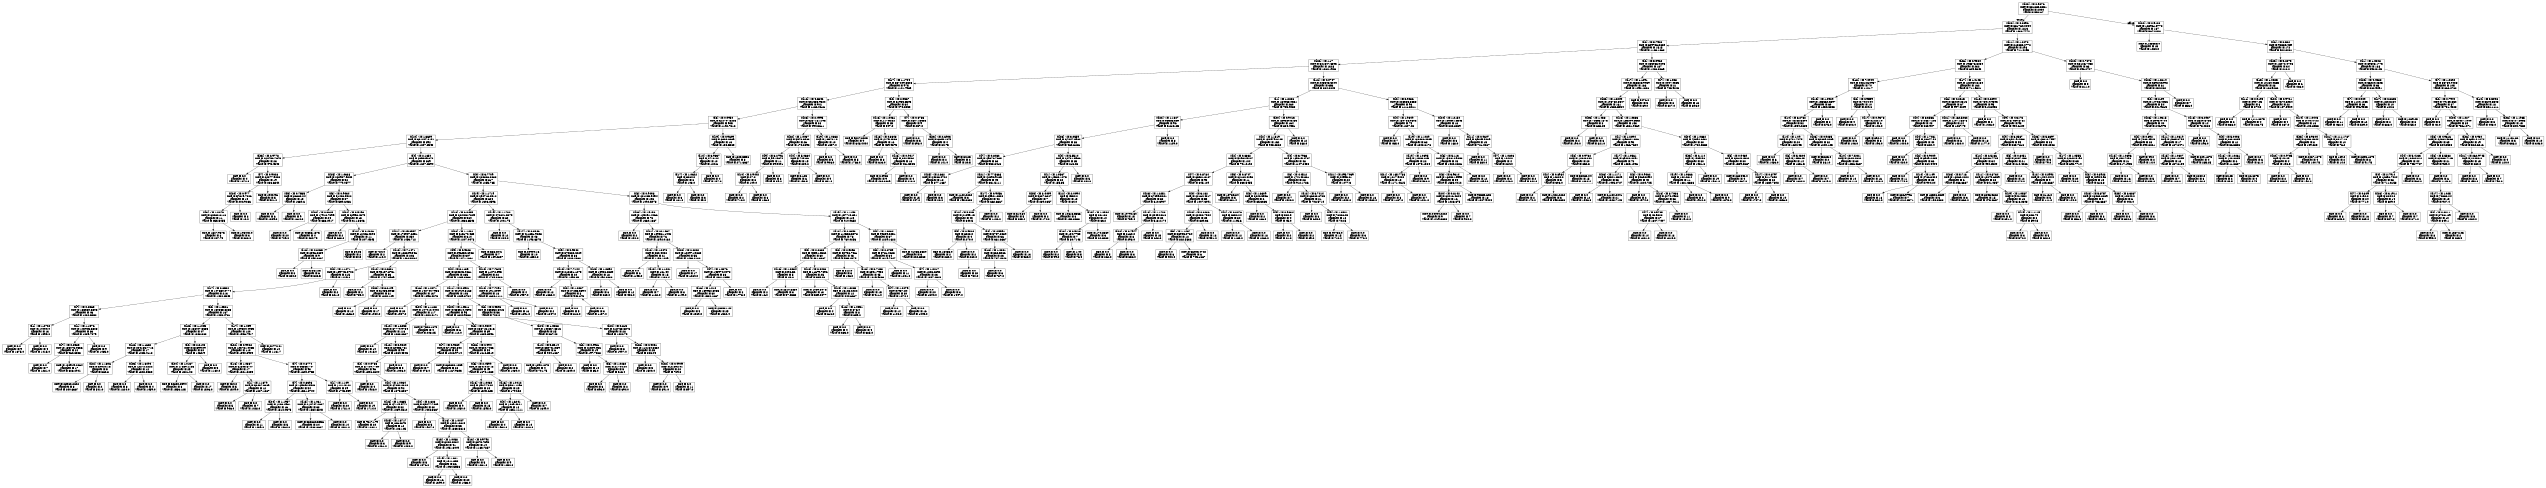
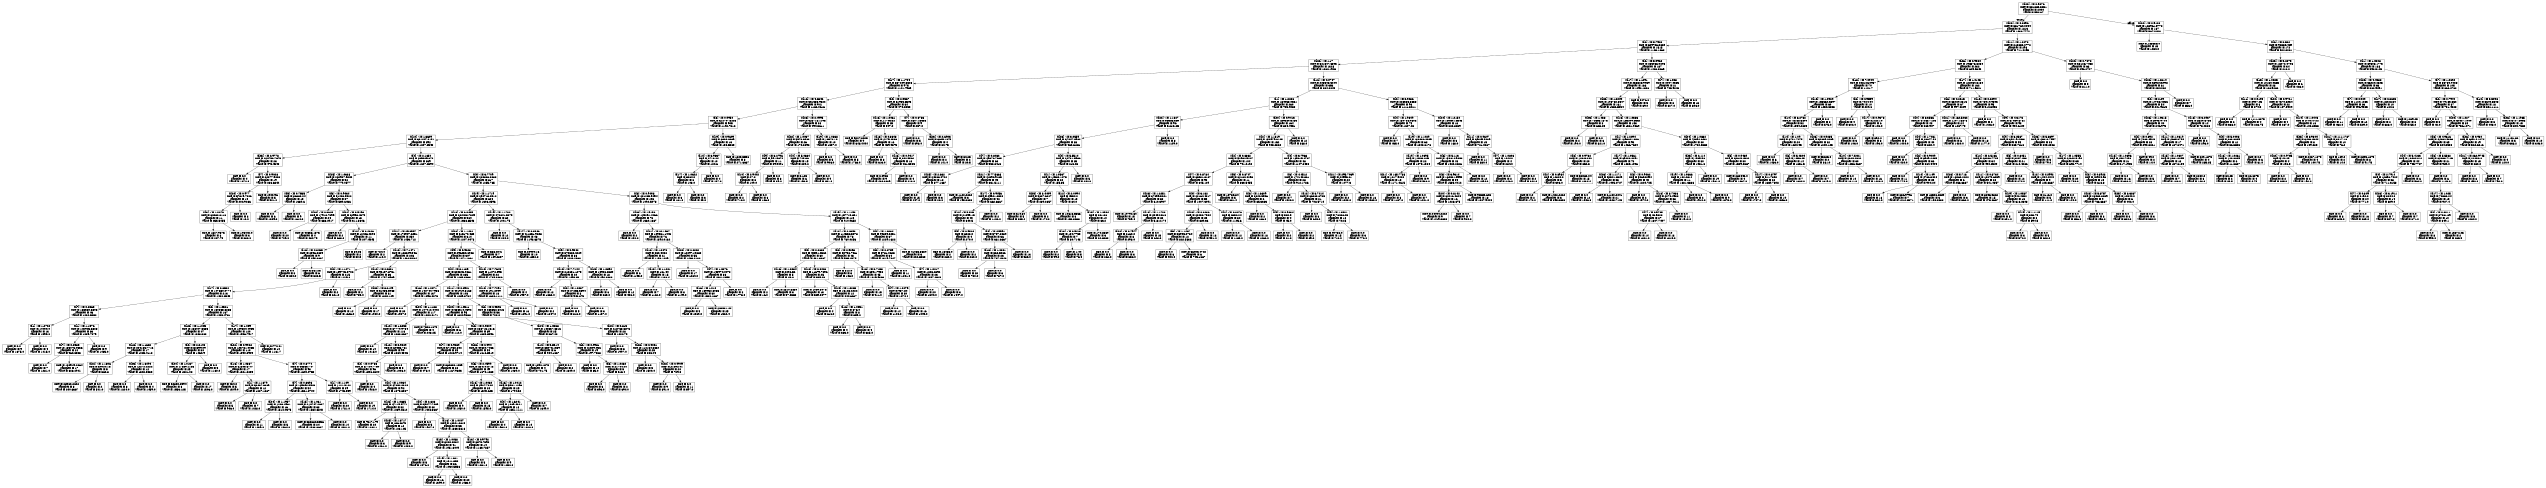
(968, 263) -> (982, 264)
(588, 303) -> (584, 302)
